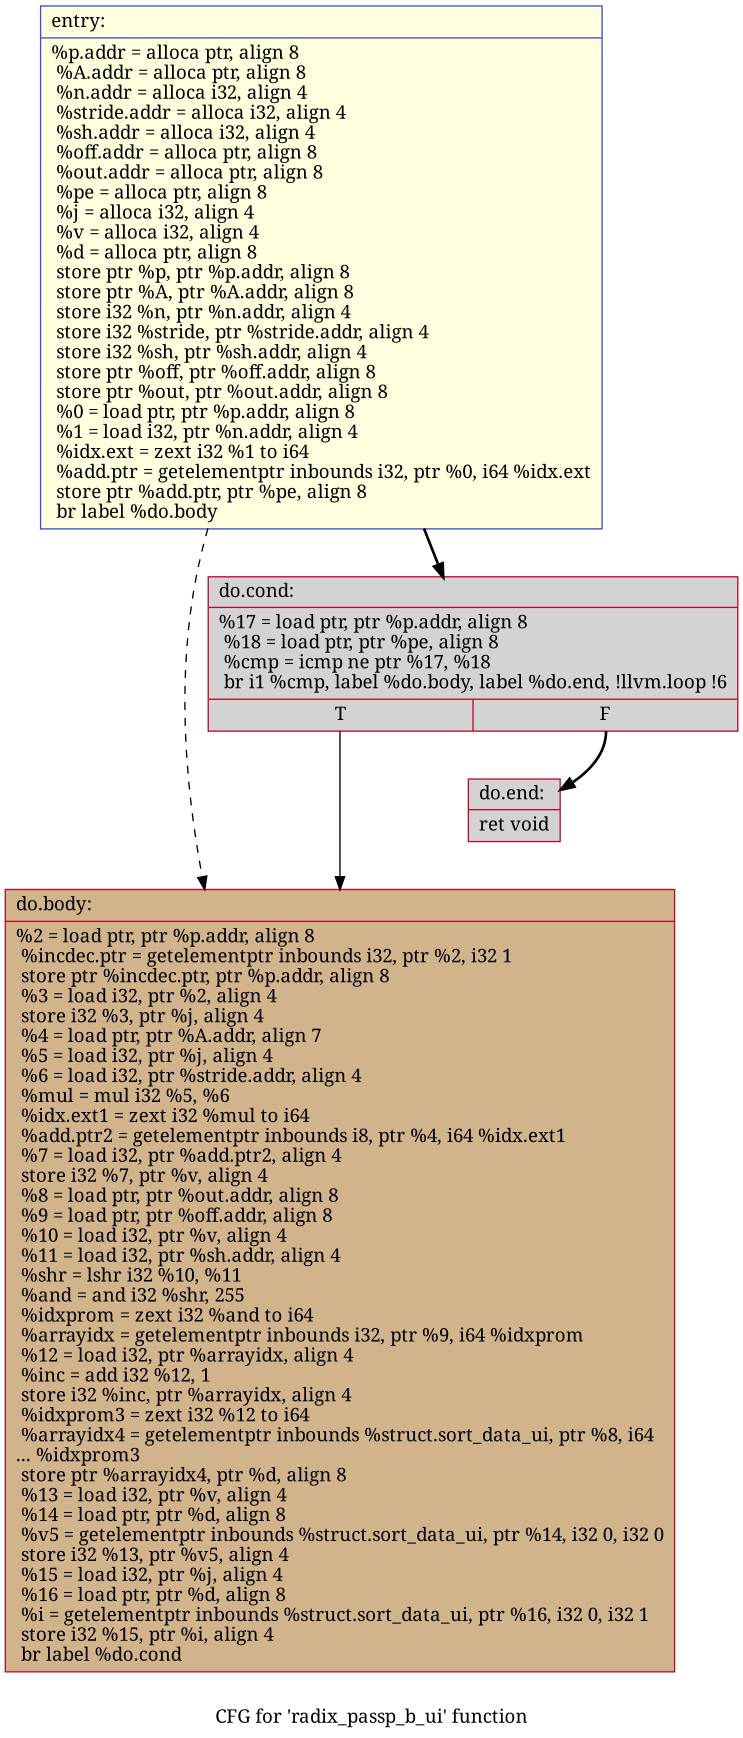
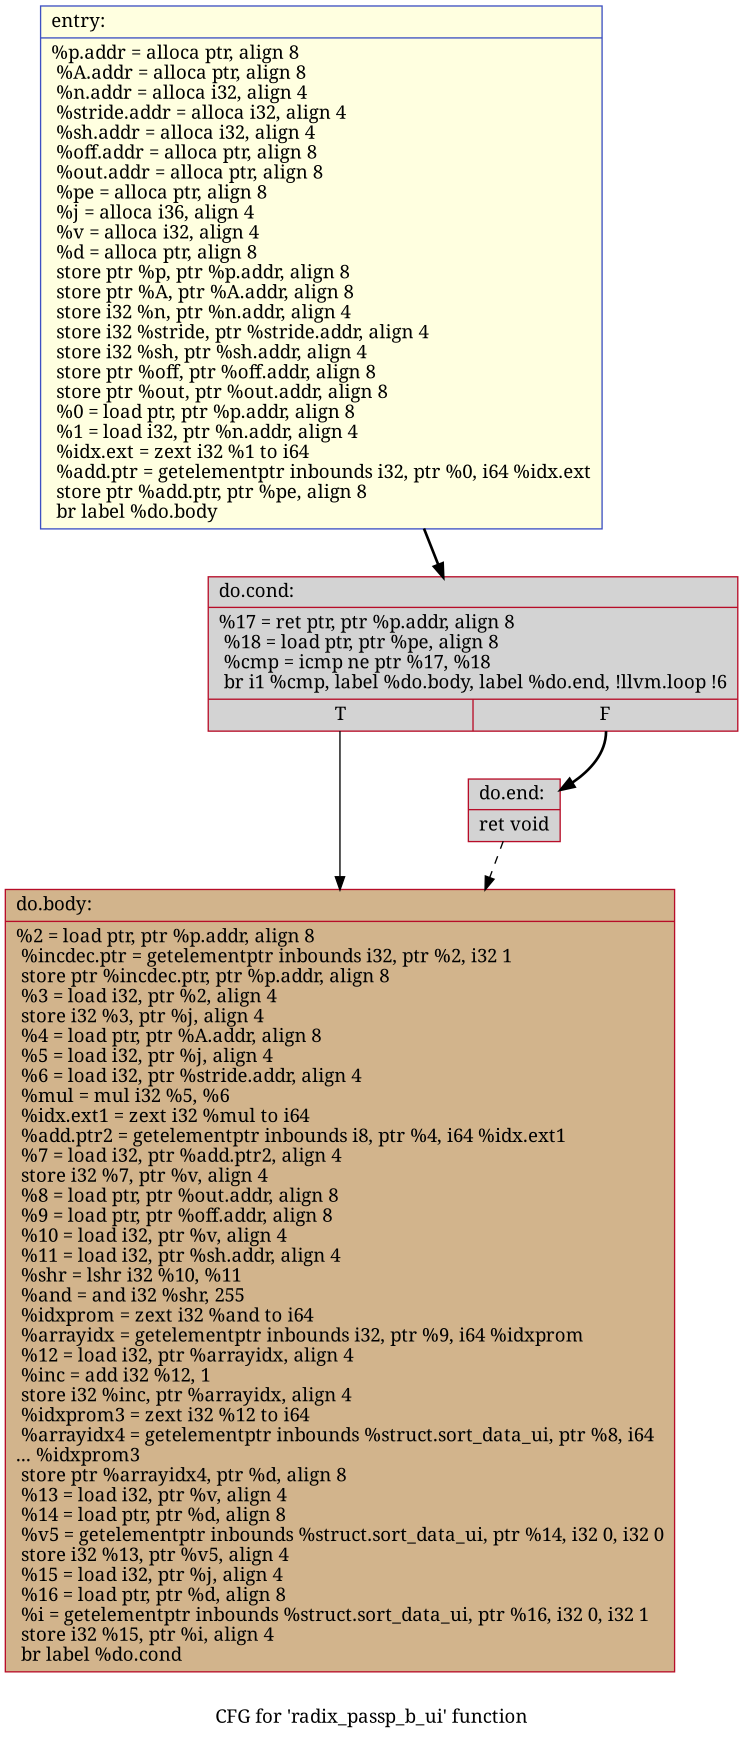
(153, 213) -> (153, 213)
(373, 623) -> (367, 623)
(185, 702) -> (496, 859)
(169, 1037) -> (169, 1037)
